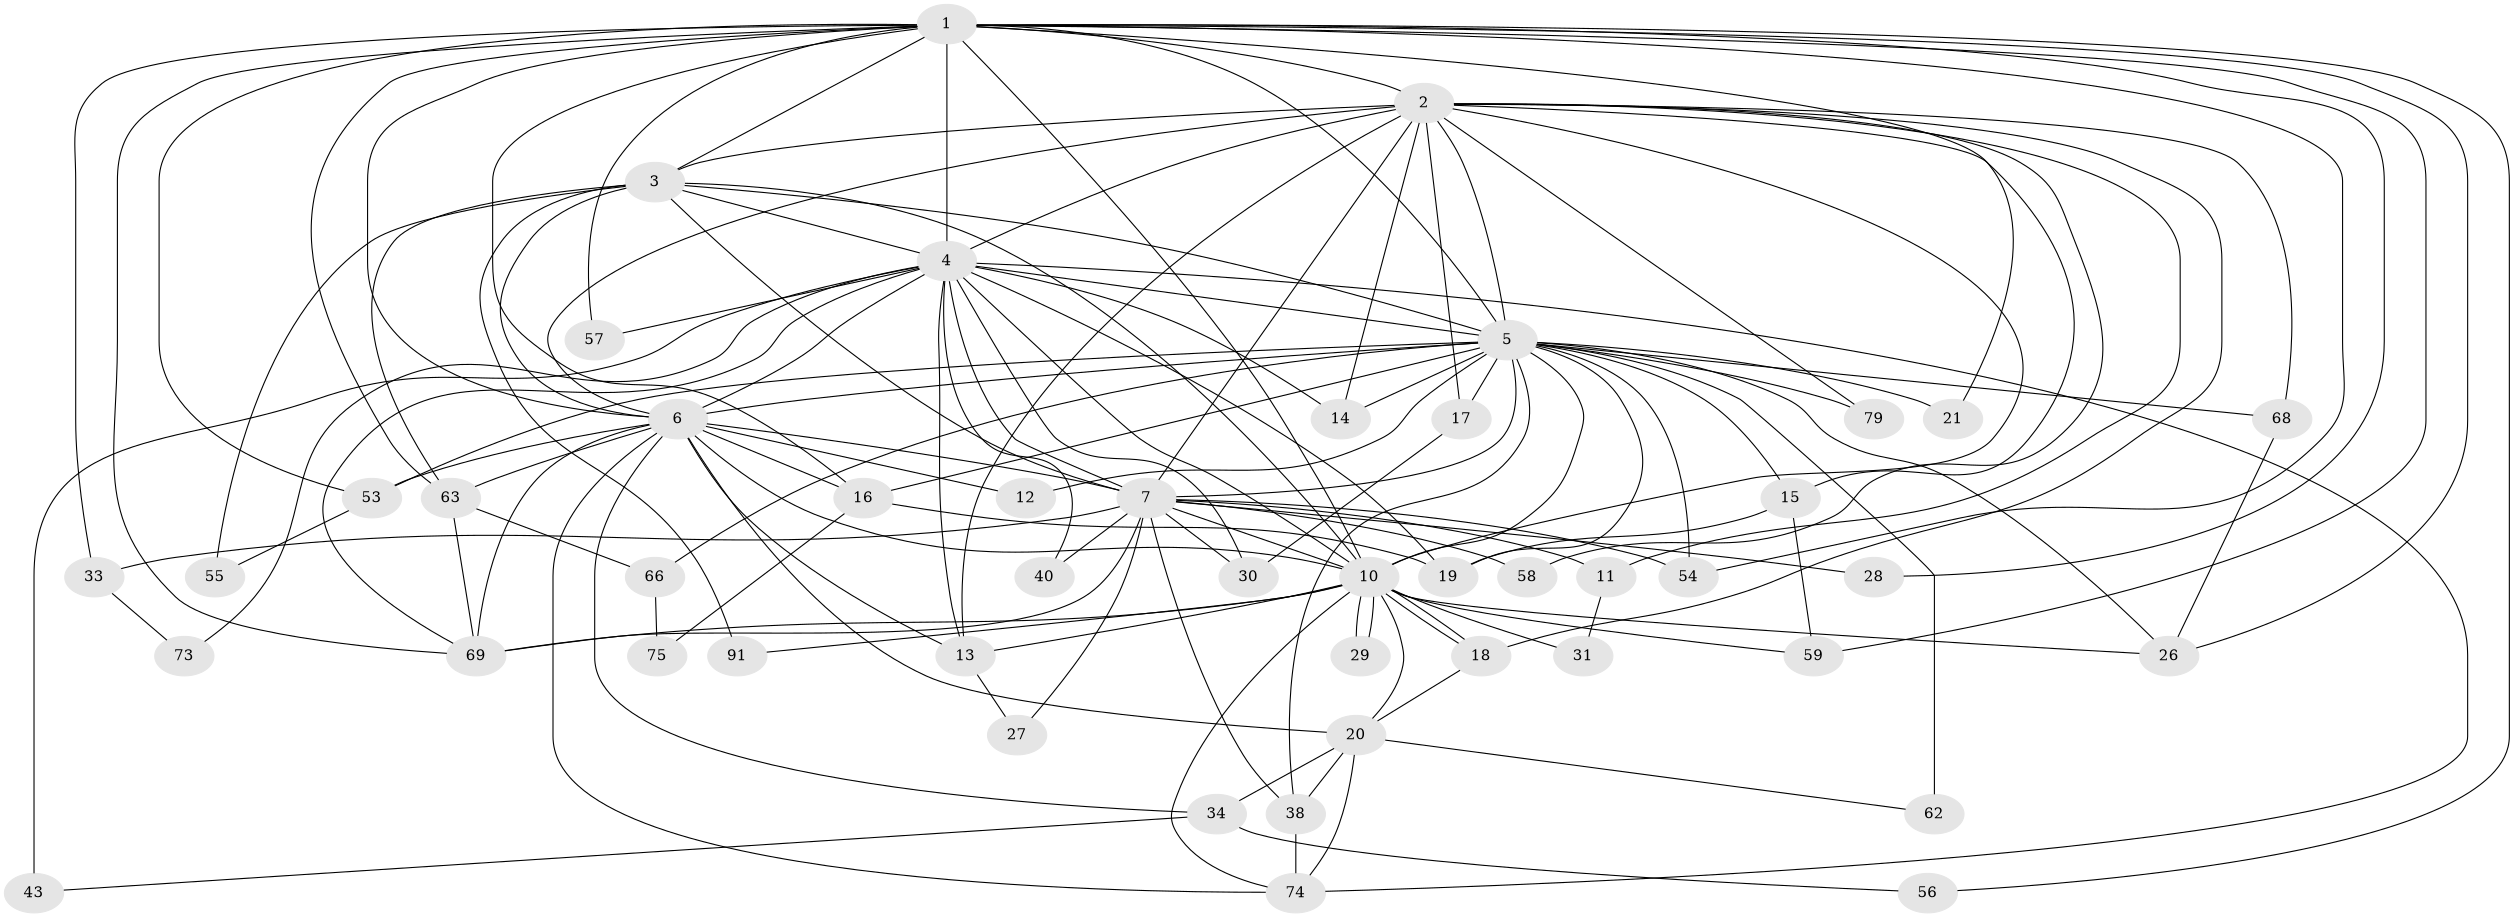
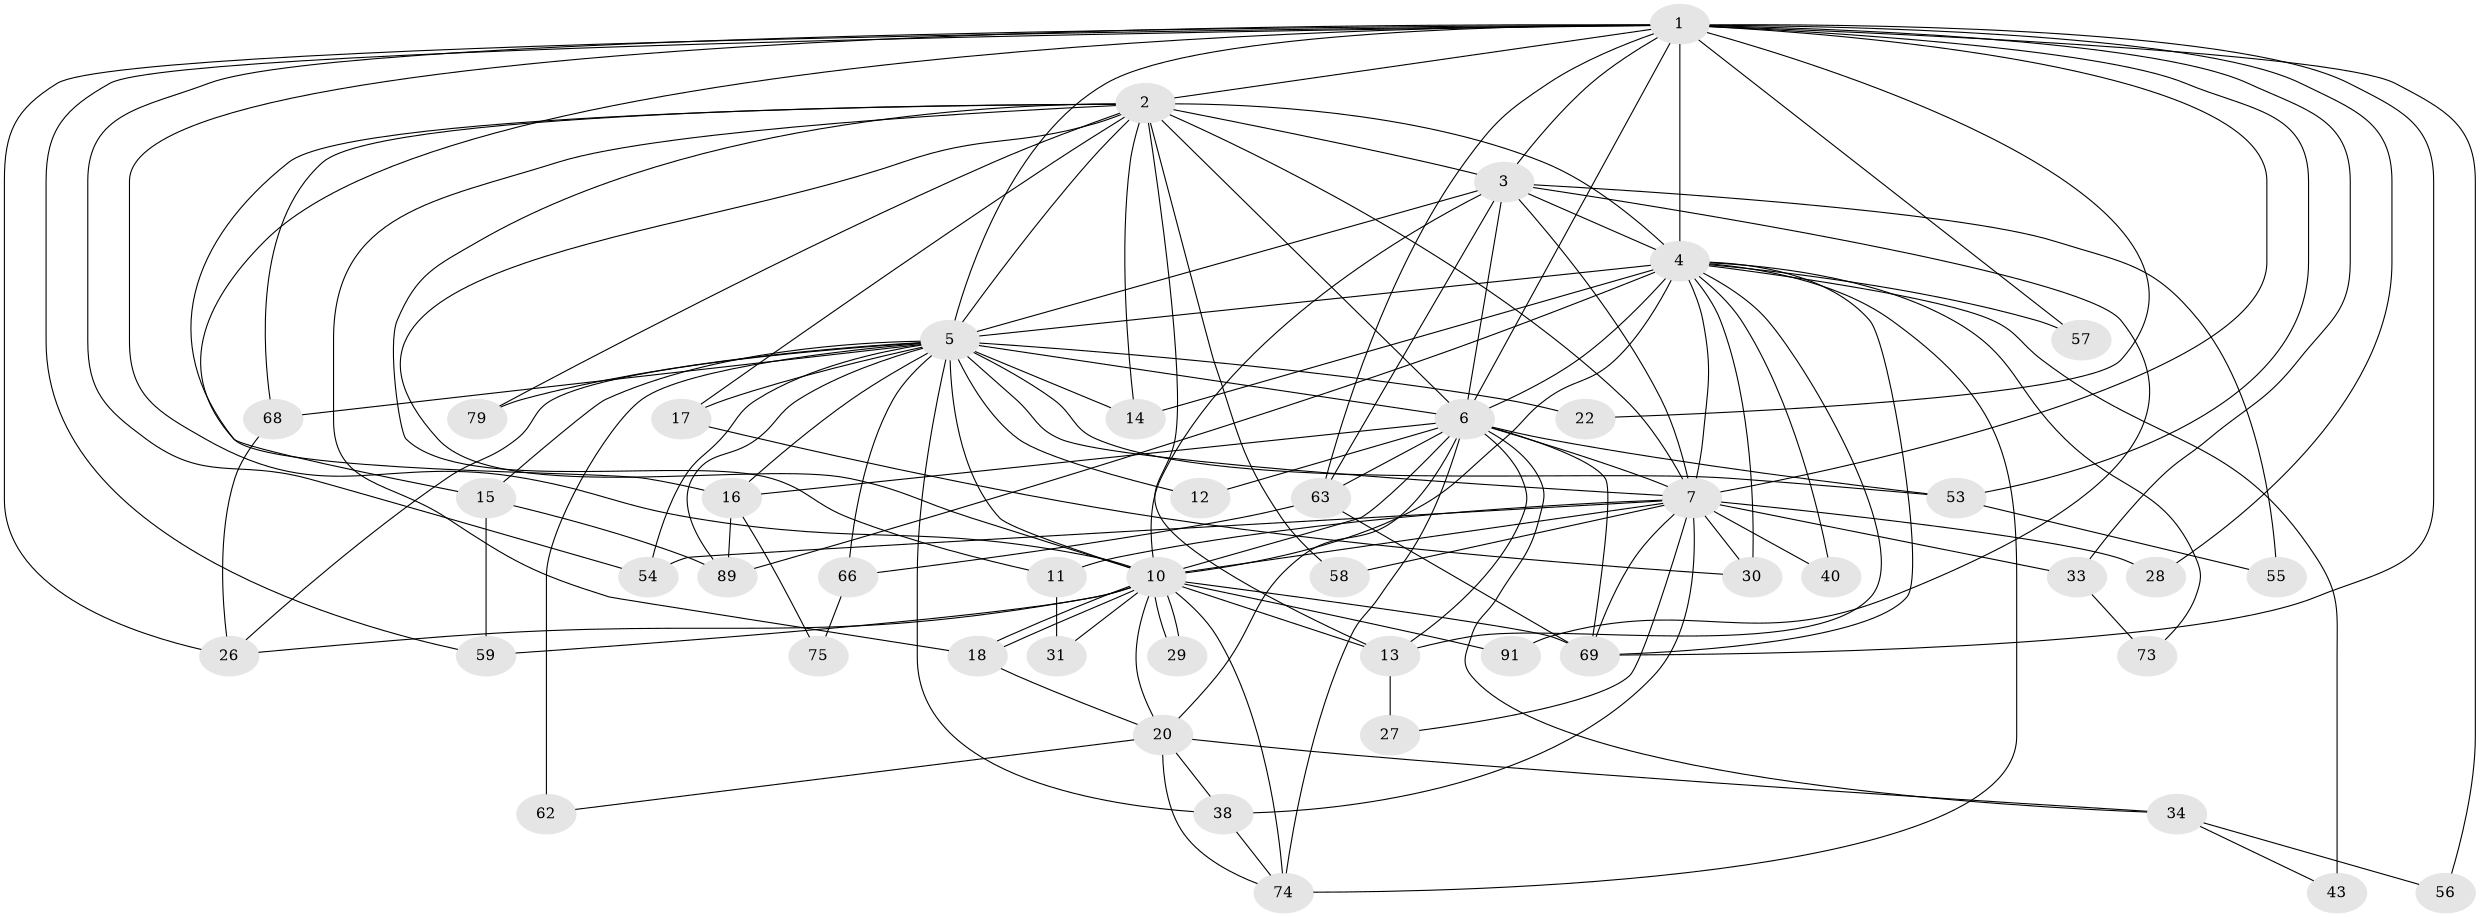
none -> (2267, 227)
(1953, 419) -> (1585, 419)
(1448, 577) -> (727, 577)
